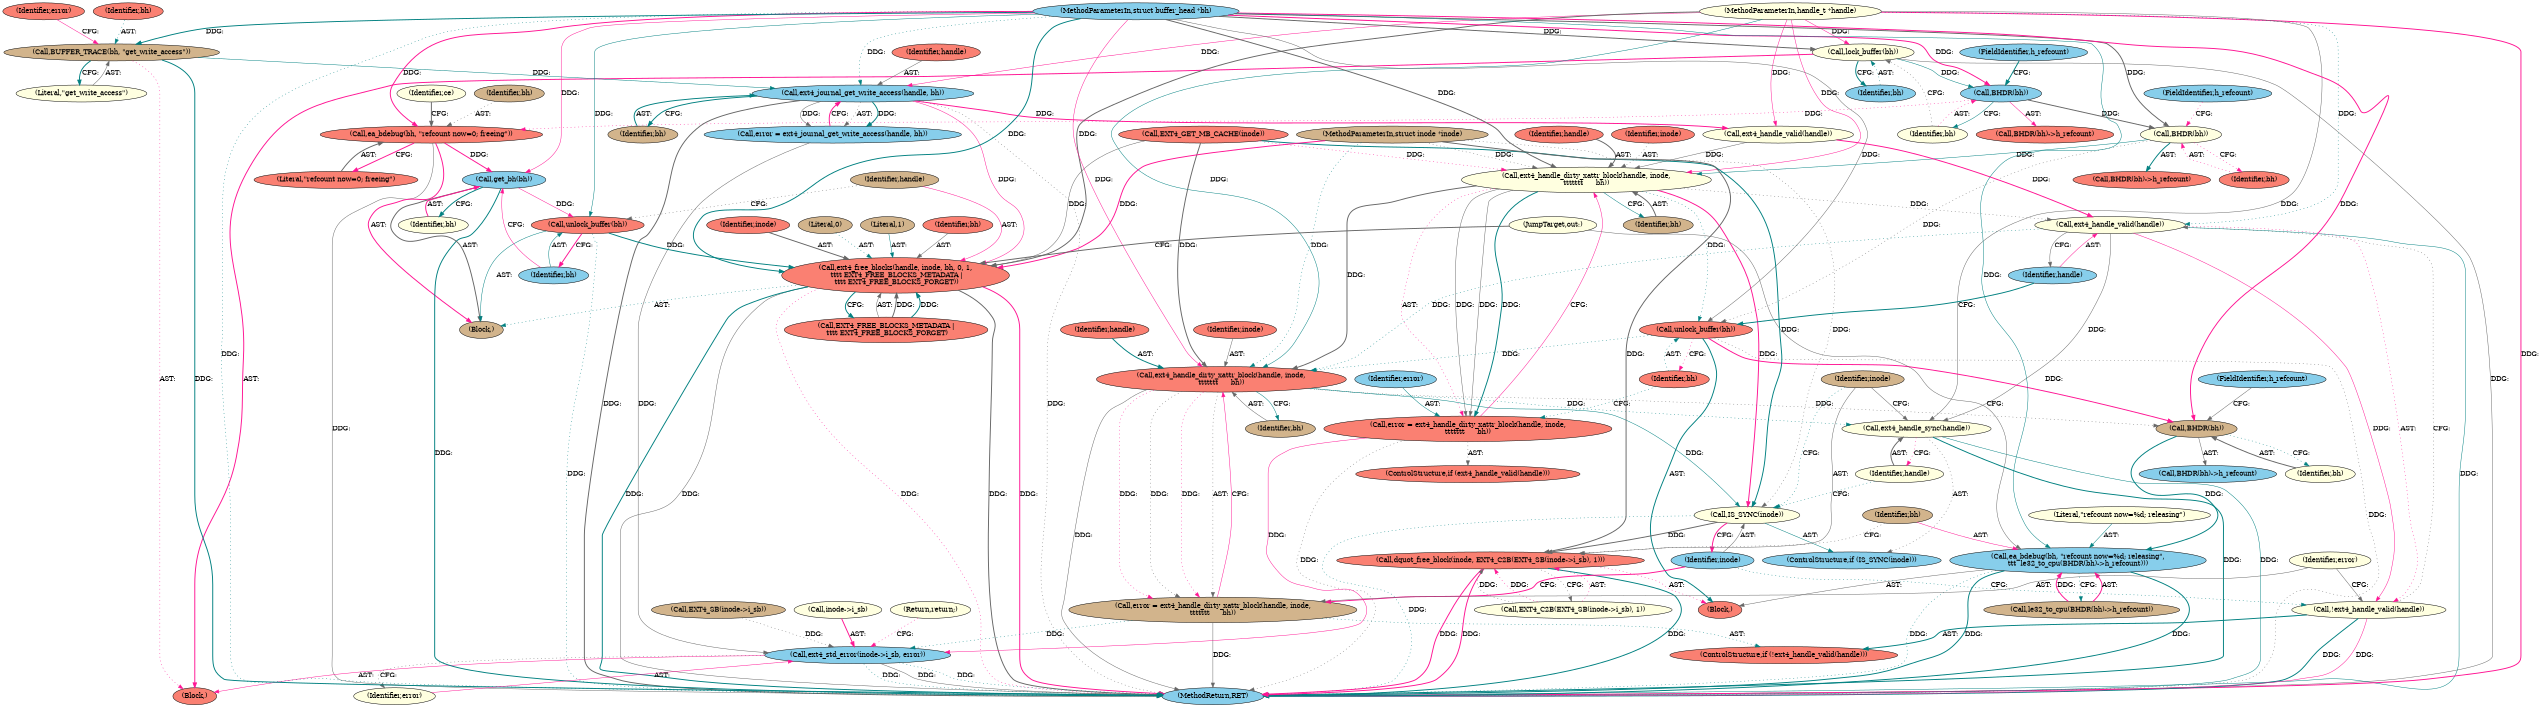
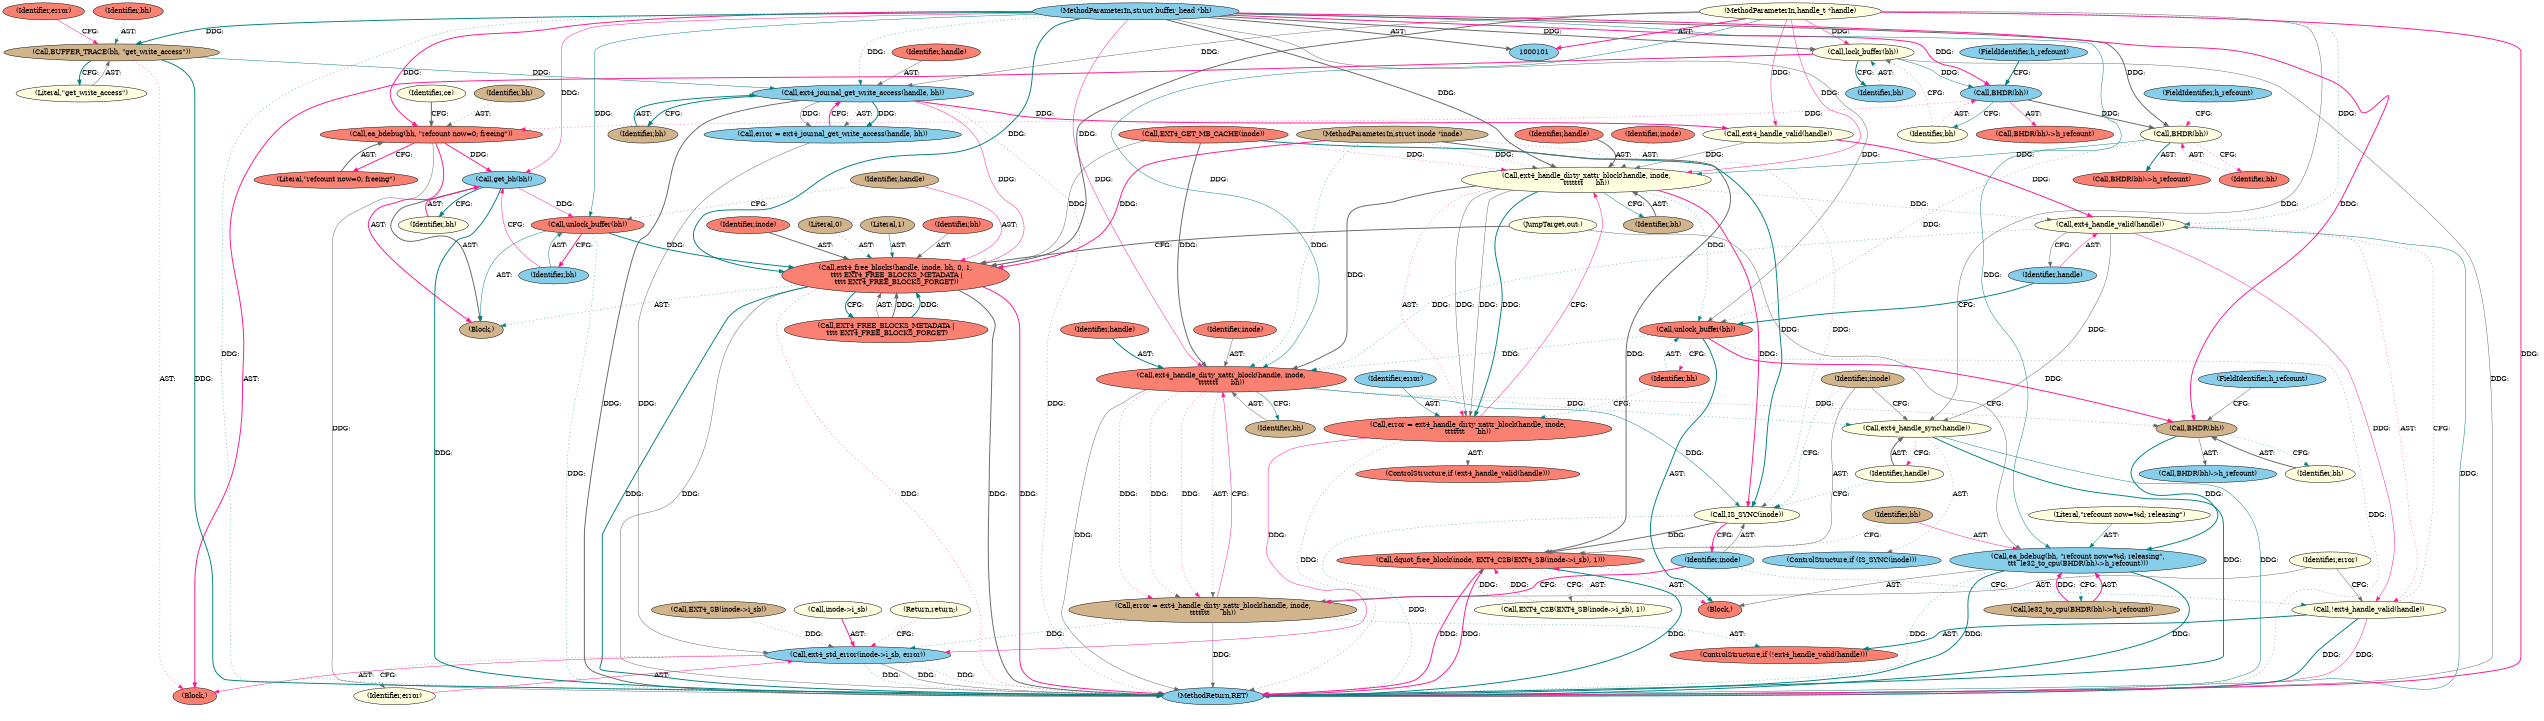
(1305, 33) -> (1305, 33)
none -> (1534, 52)
(1797, 537) -> none
